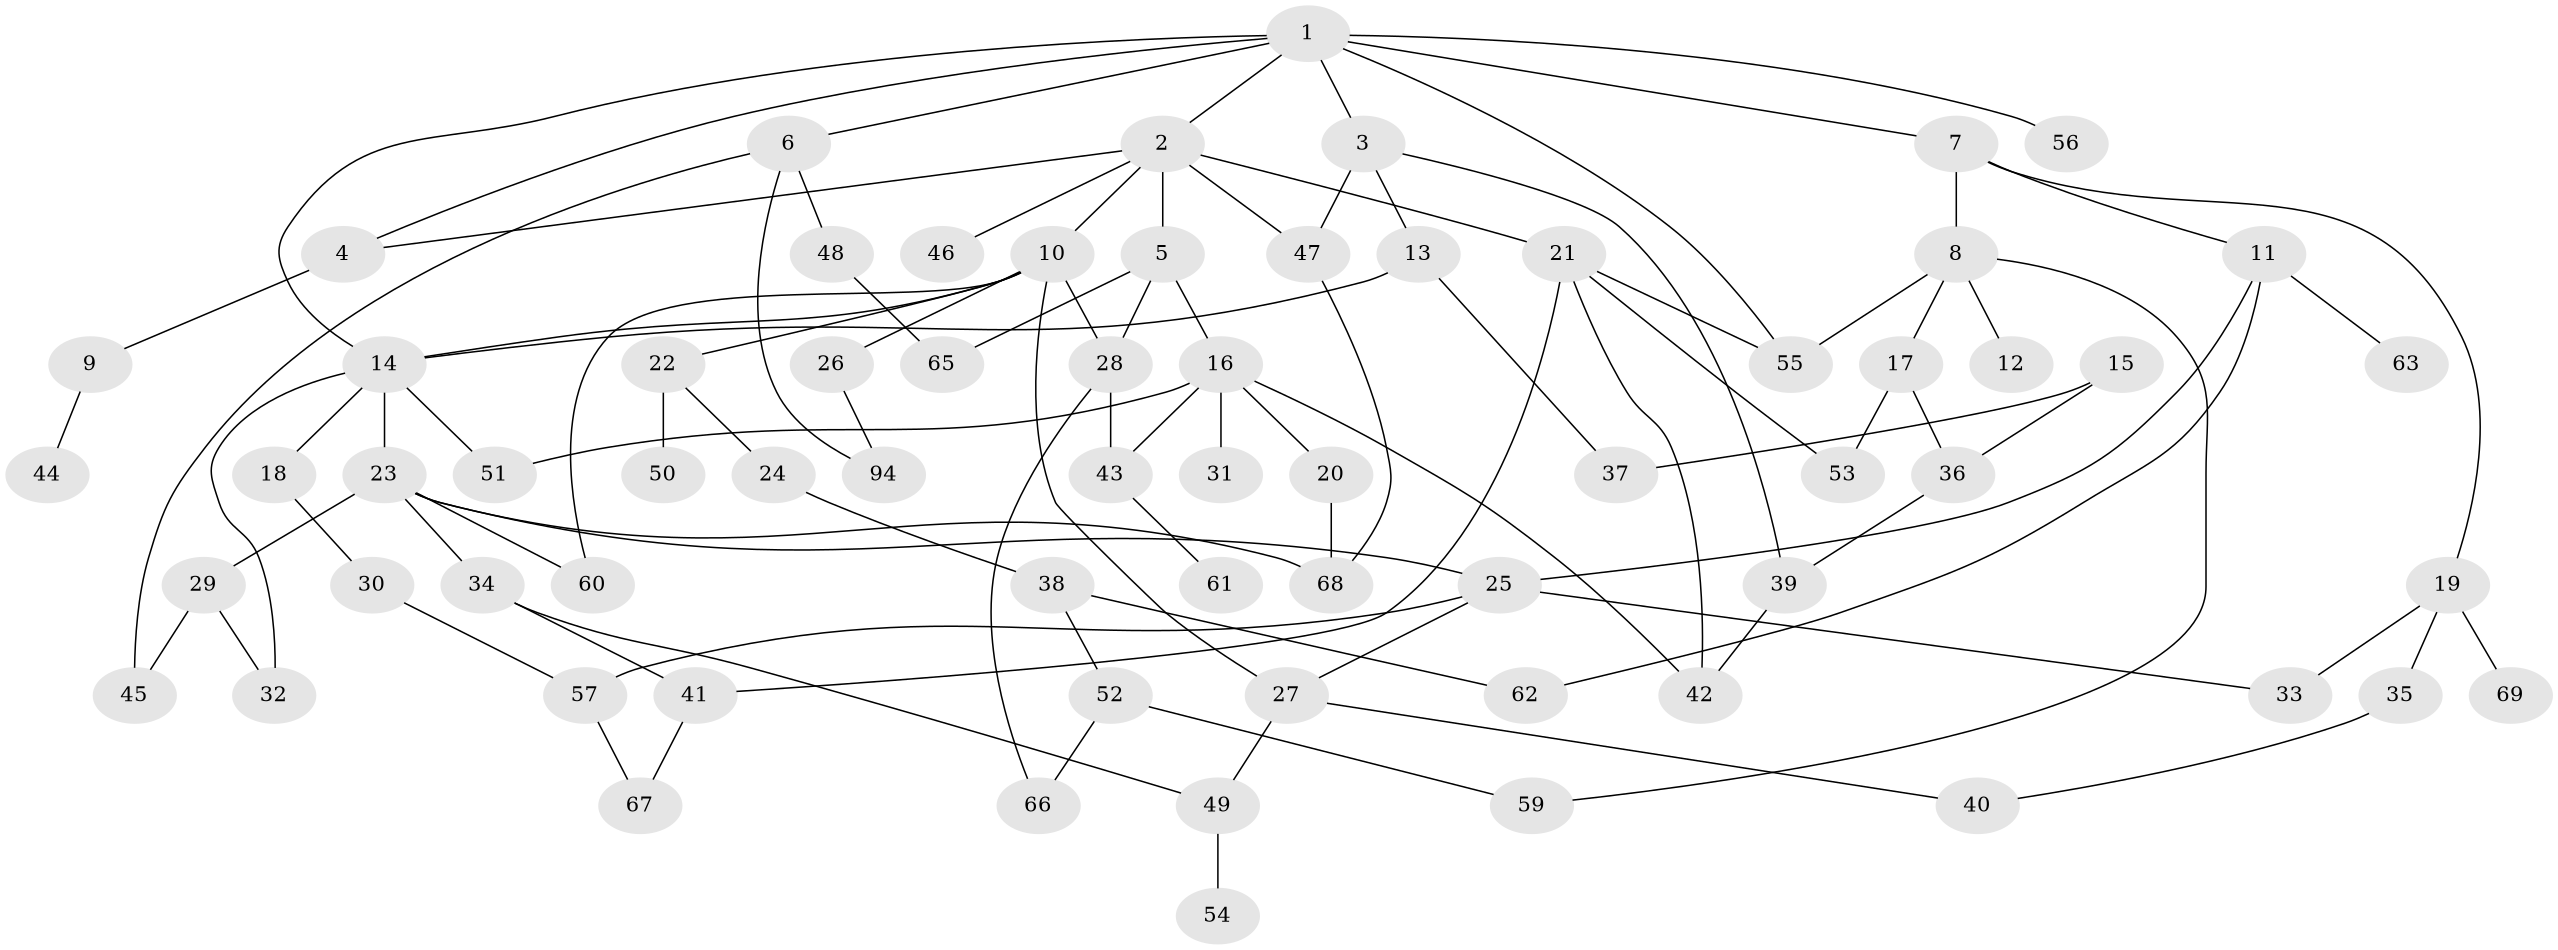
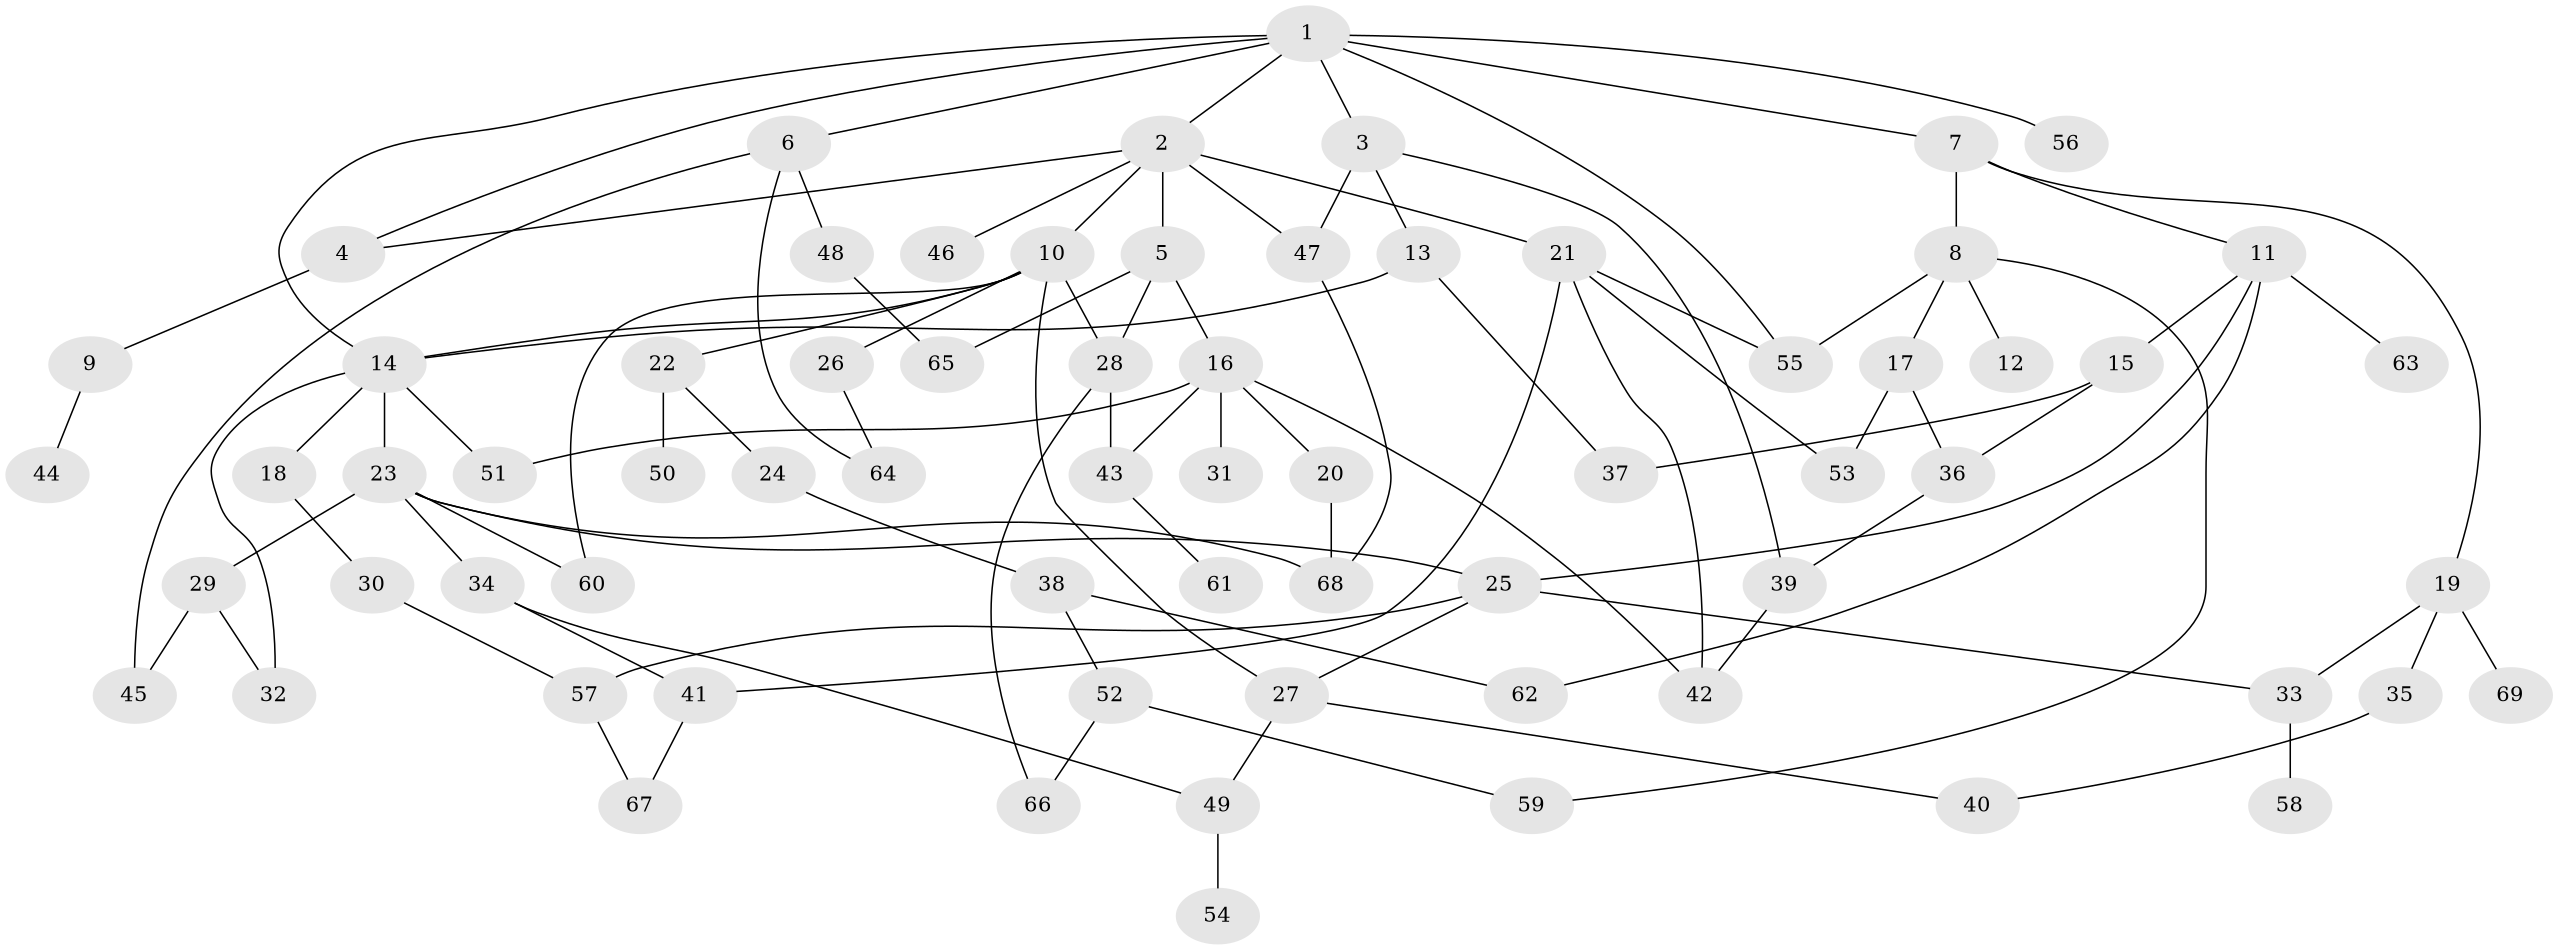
none -> (2193, 310)
(884, 475) -> (884, 475)
none -> (2290, 806)
